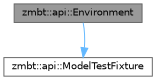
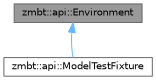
(85, 35) -> (72, 45)
